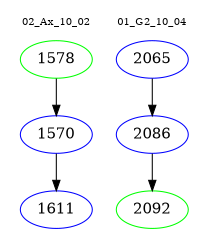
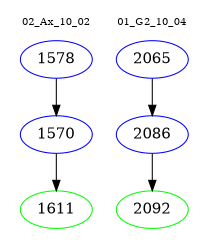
(56, 59) -> (56, 59)
(56, 210) -> (56, 210)
